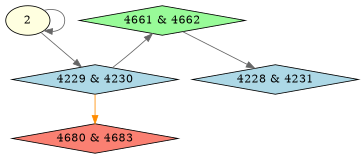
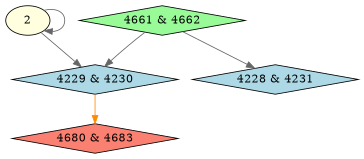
(129, 54) -> (128, 46)
